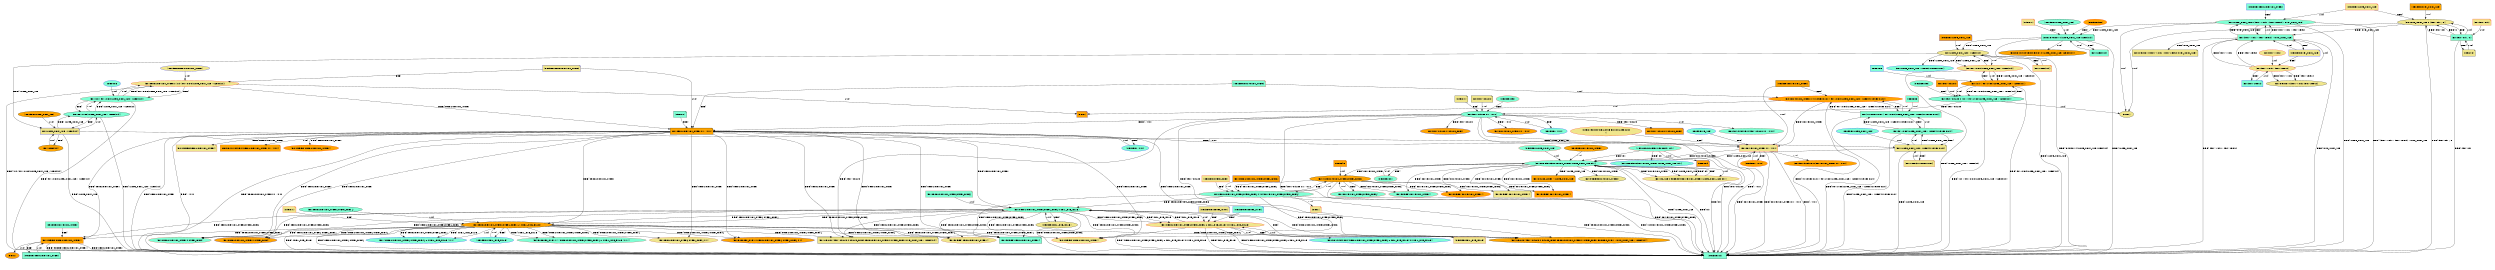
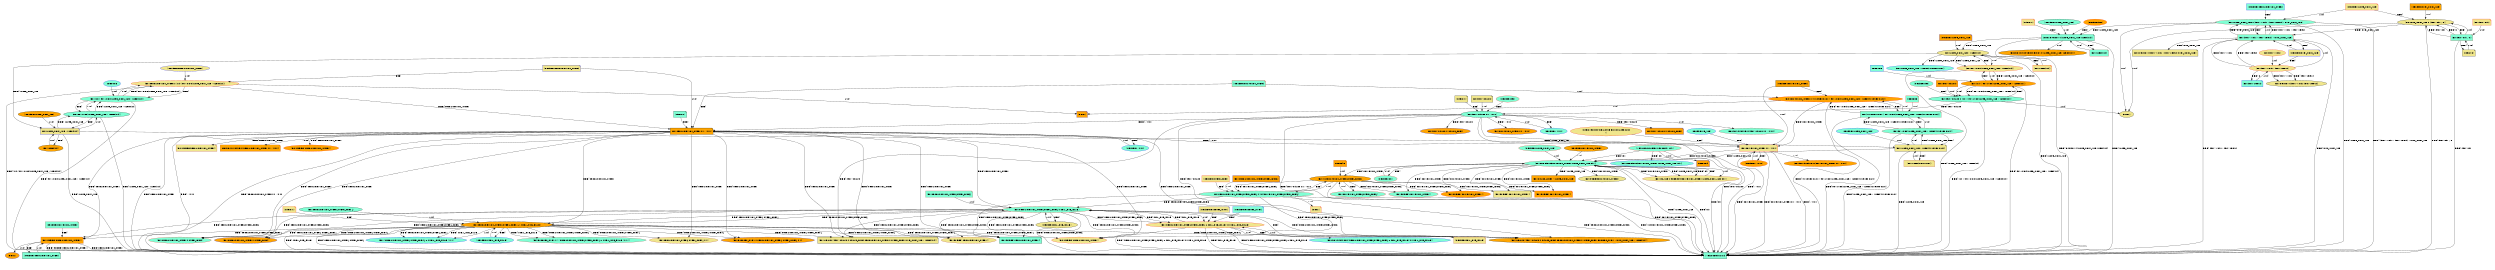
(2256, 76) -> (2256, 76)
(306, 140) -> (306, 140)
(1919, 163) -> (1919, 163)
(1715, 256) -> (1715, 256)
